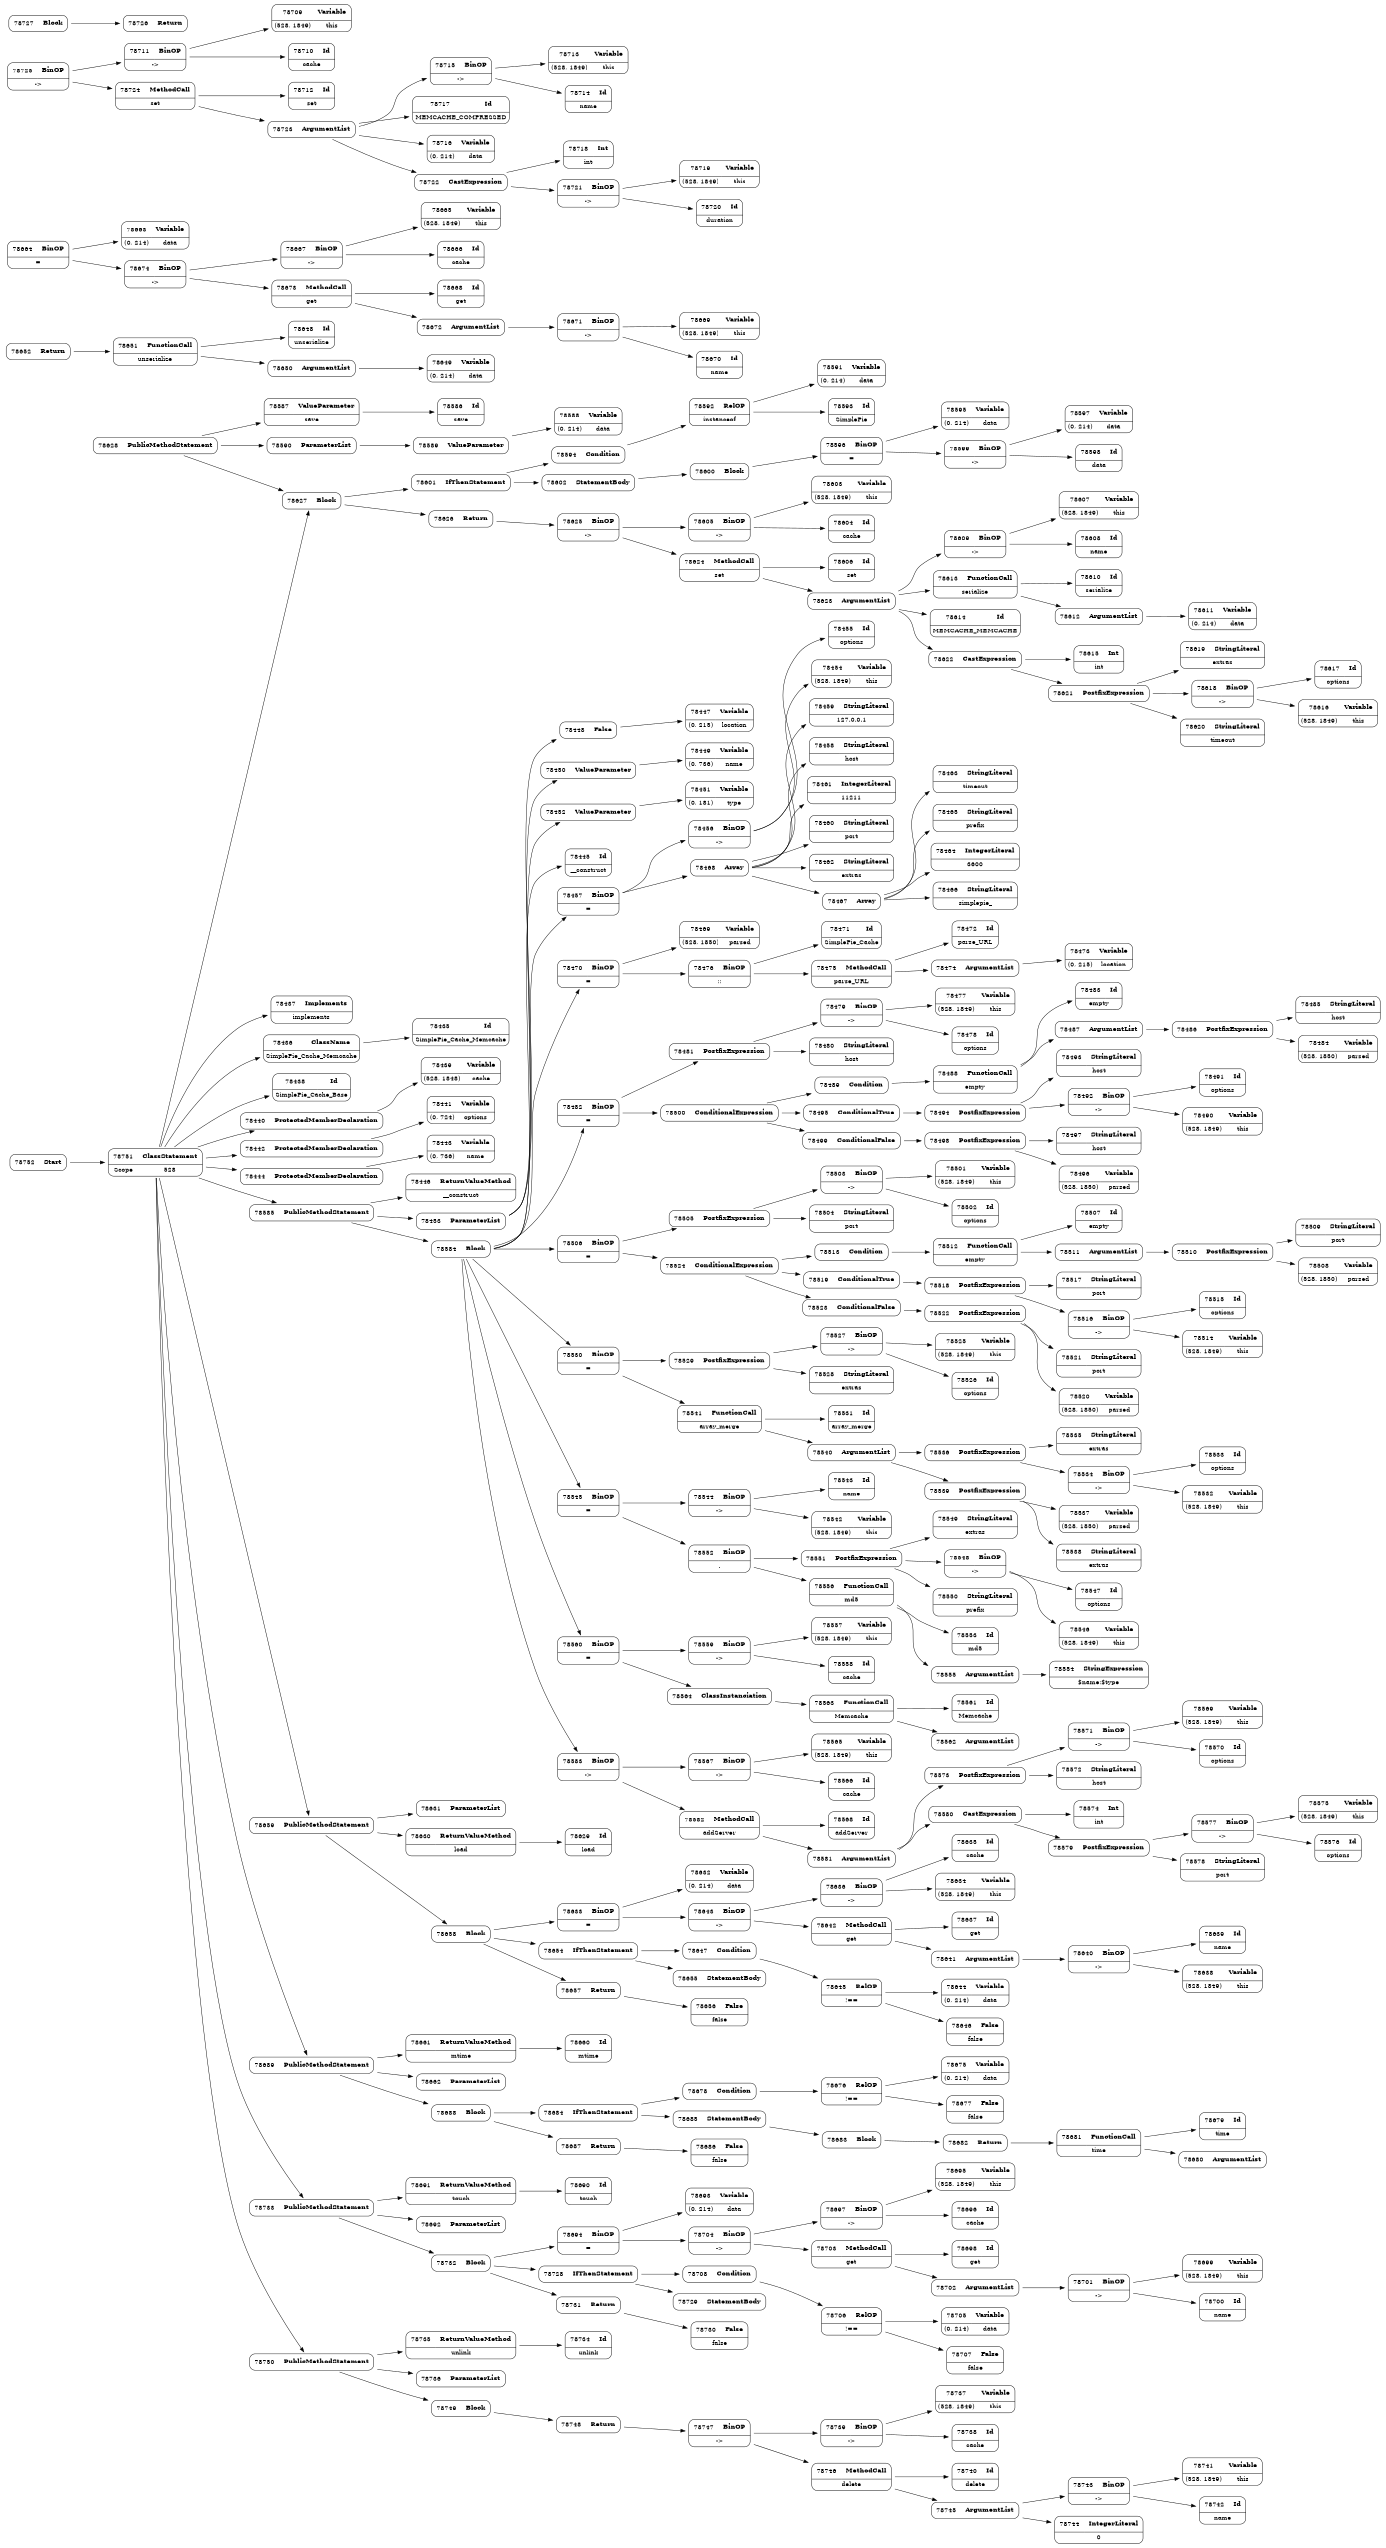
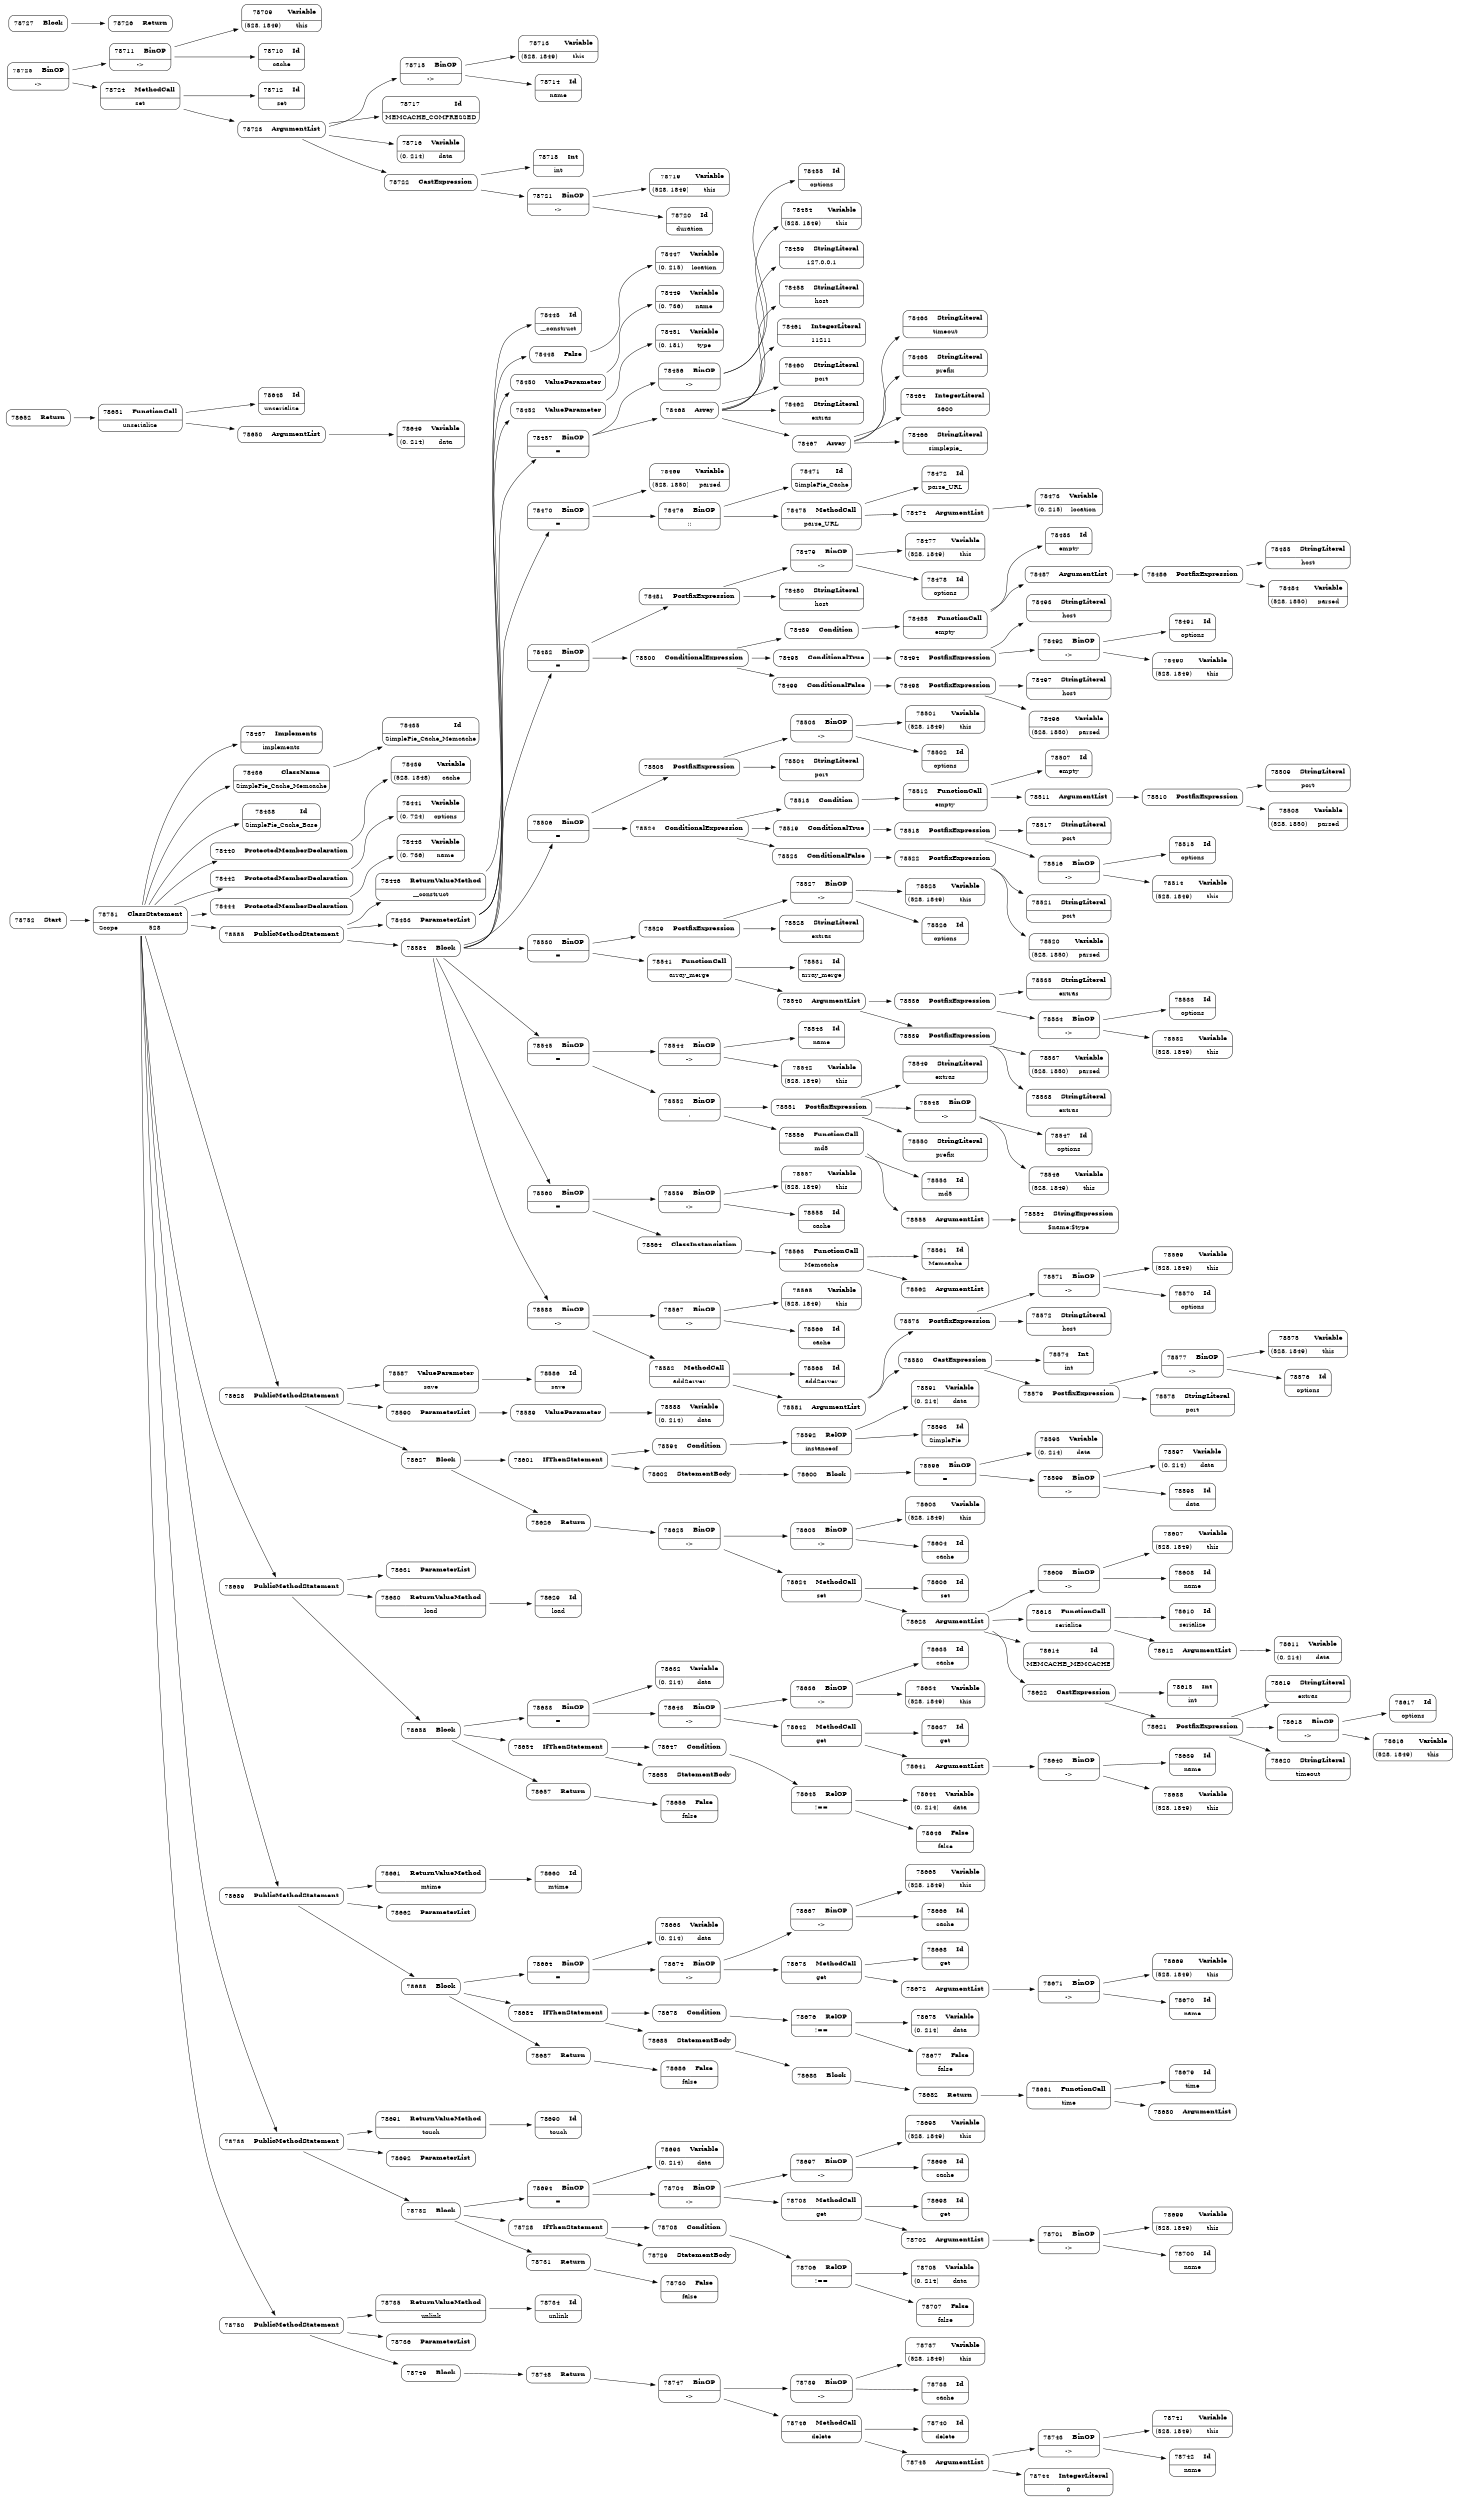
(234, 831) -> (211, 1159)
(528, 1060) -> (497, 593)
none -> (492, 1979)
